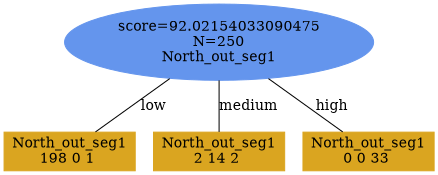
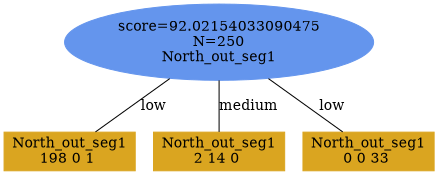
(332, 106) -> (332, 106)
(219, 151) -> (219, 151)
